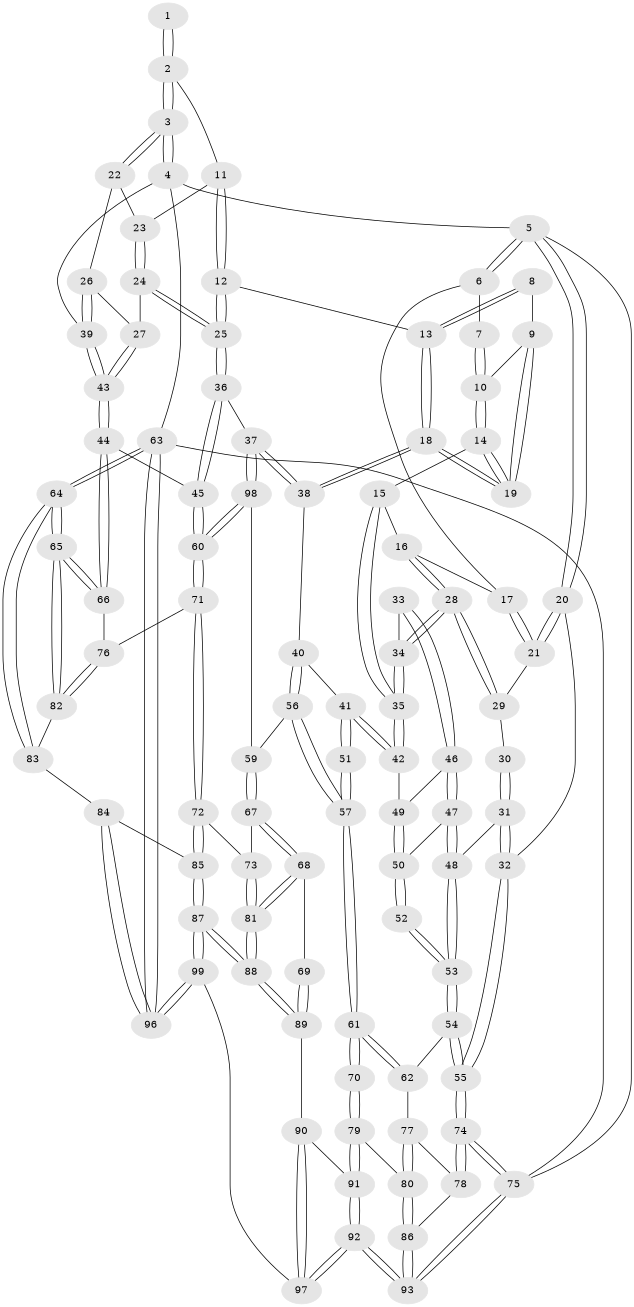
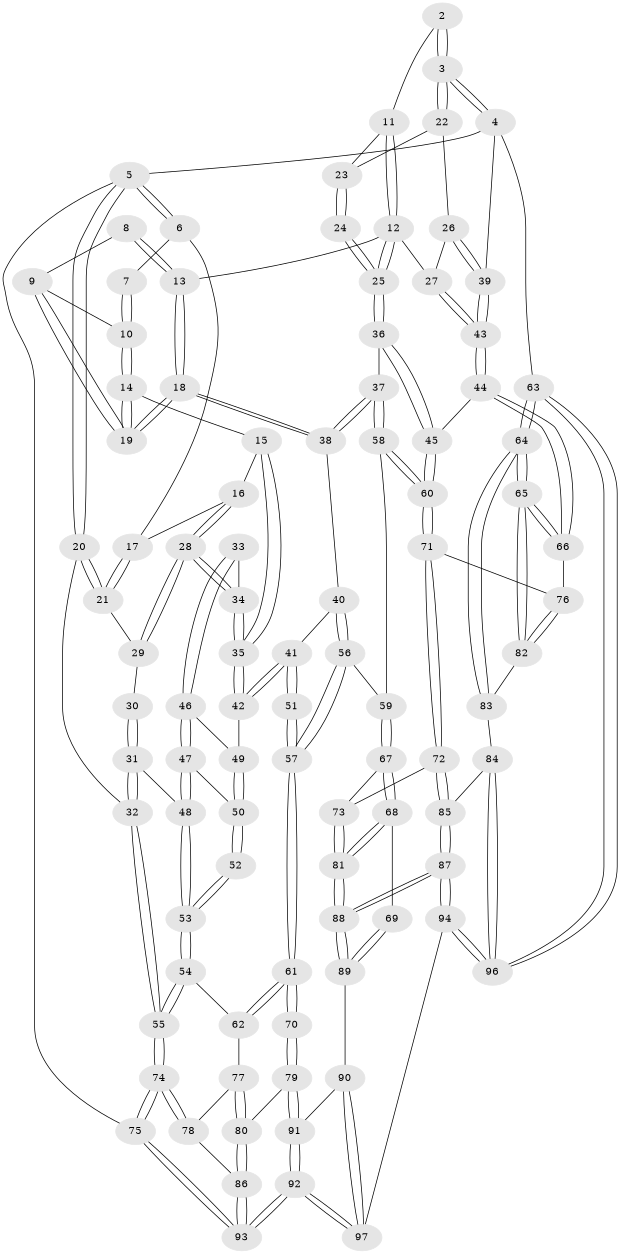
(168, 16) -> none
(140, 308) -> (413, 255)
(251, 494) -> (379, 441)
(603, 670) -> none
(198, 972) -> (445, 919)
